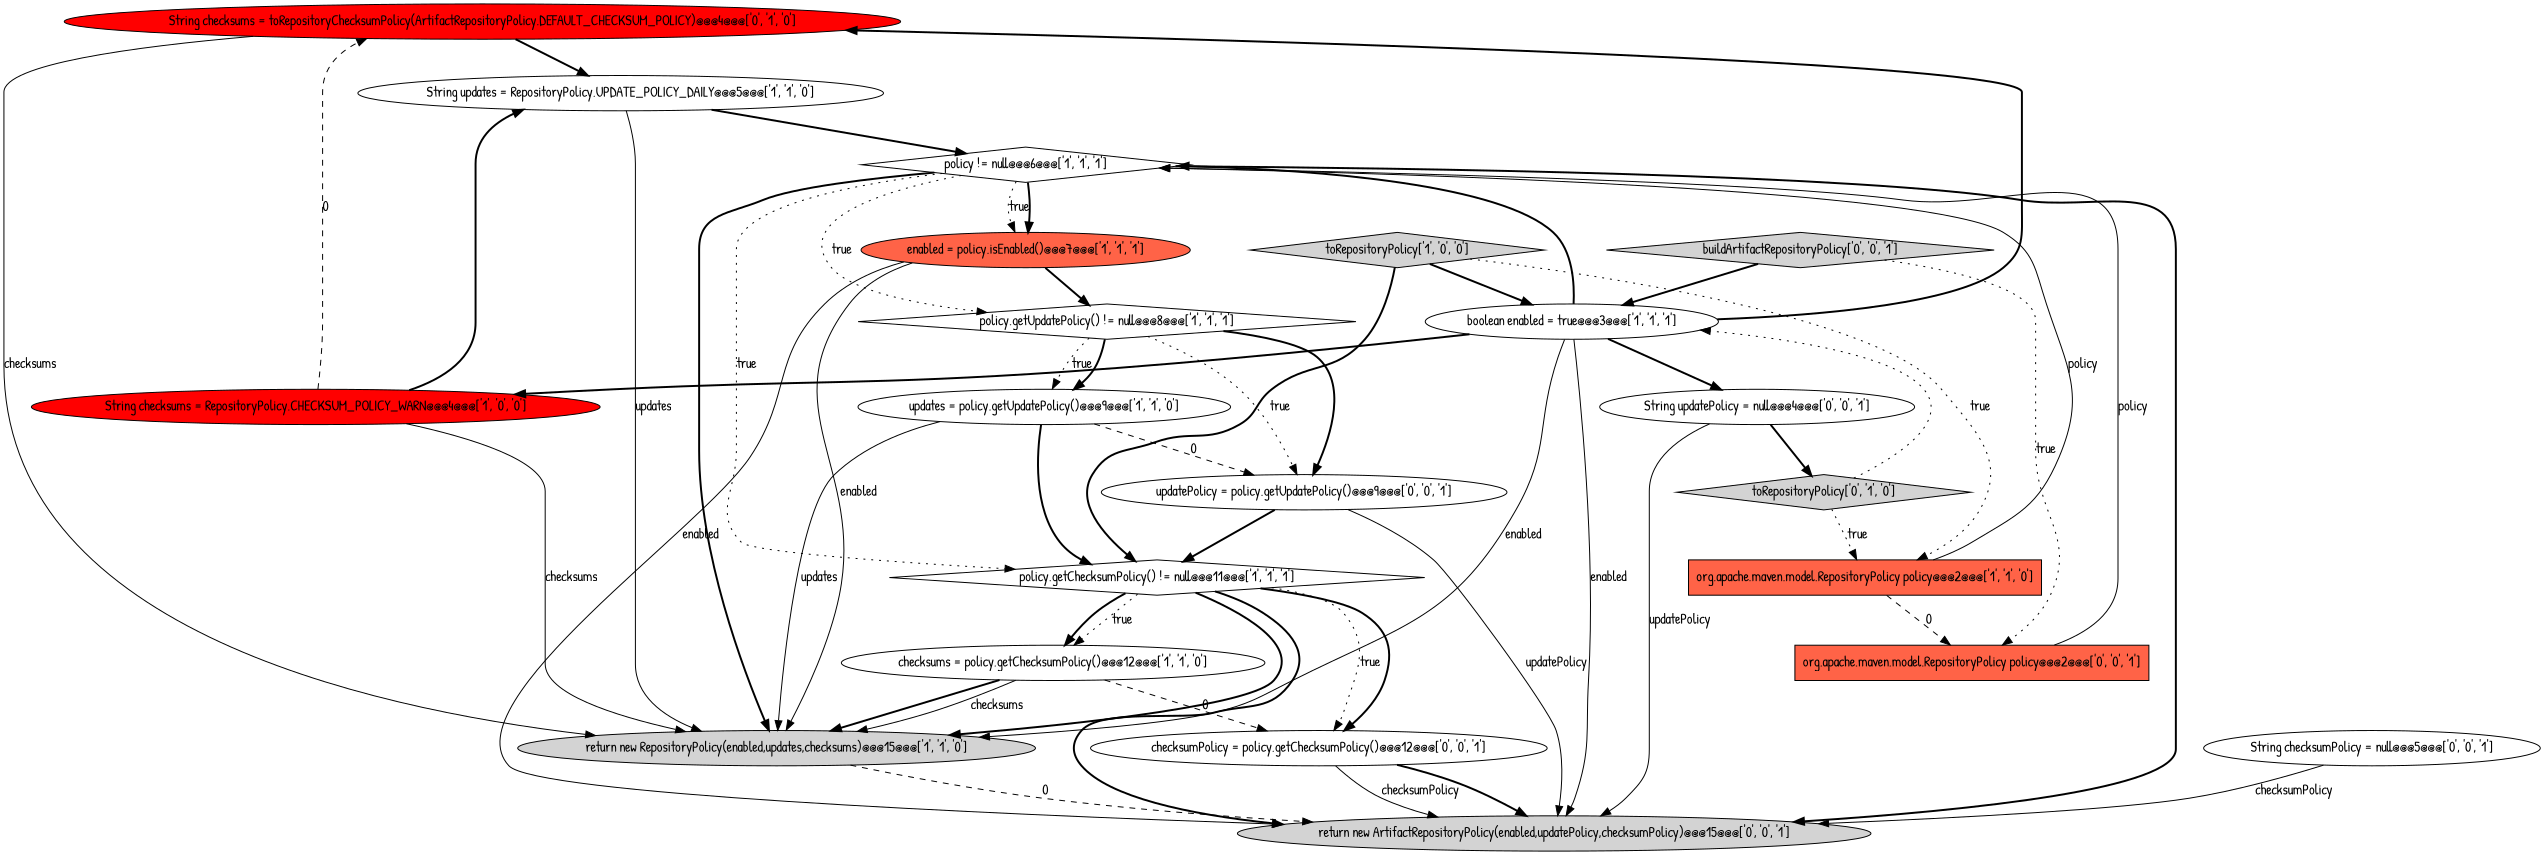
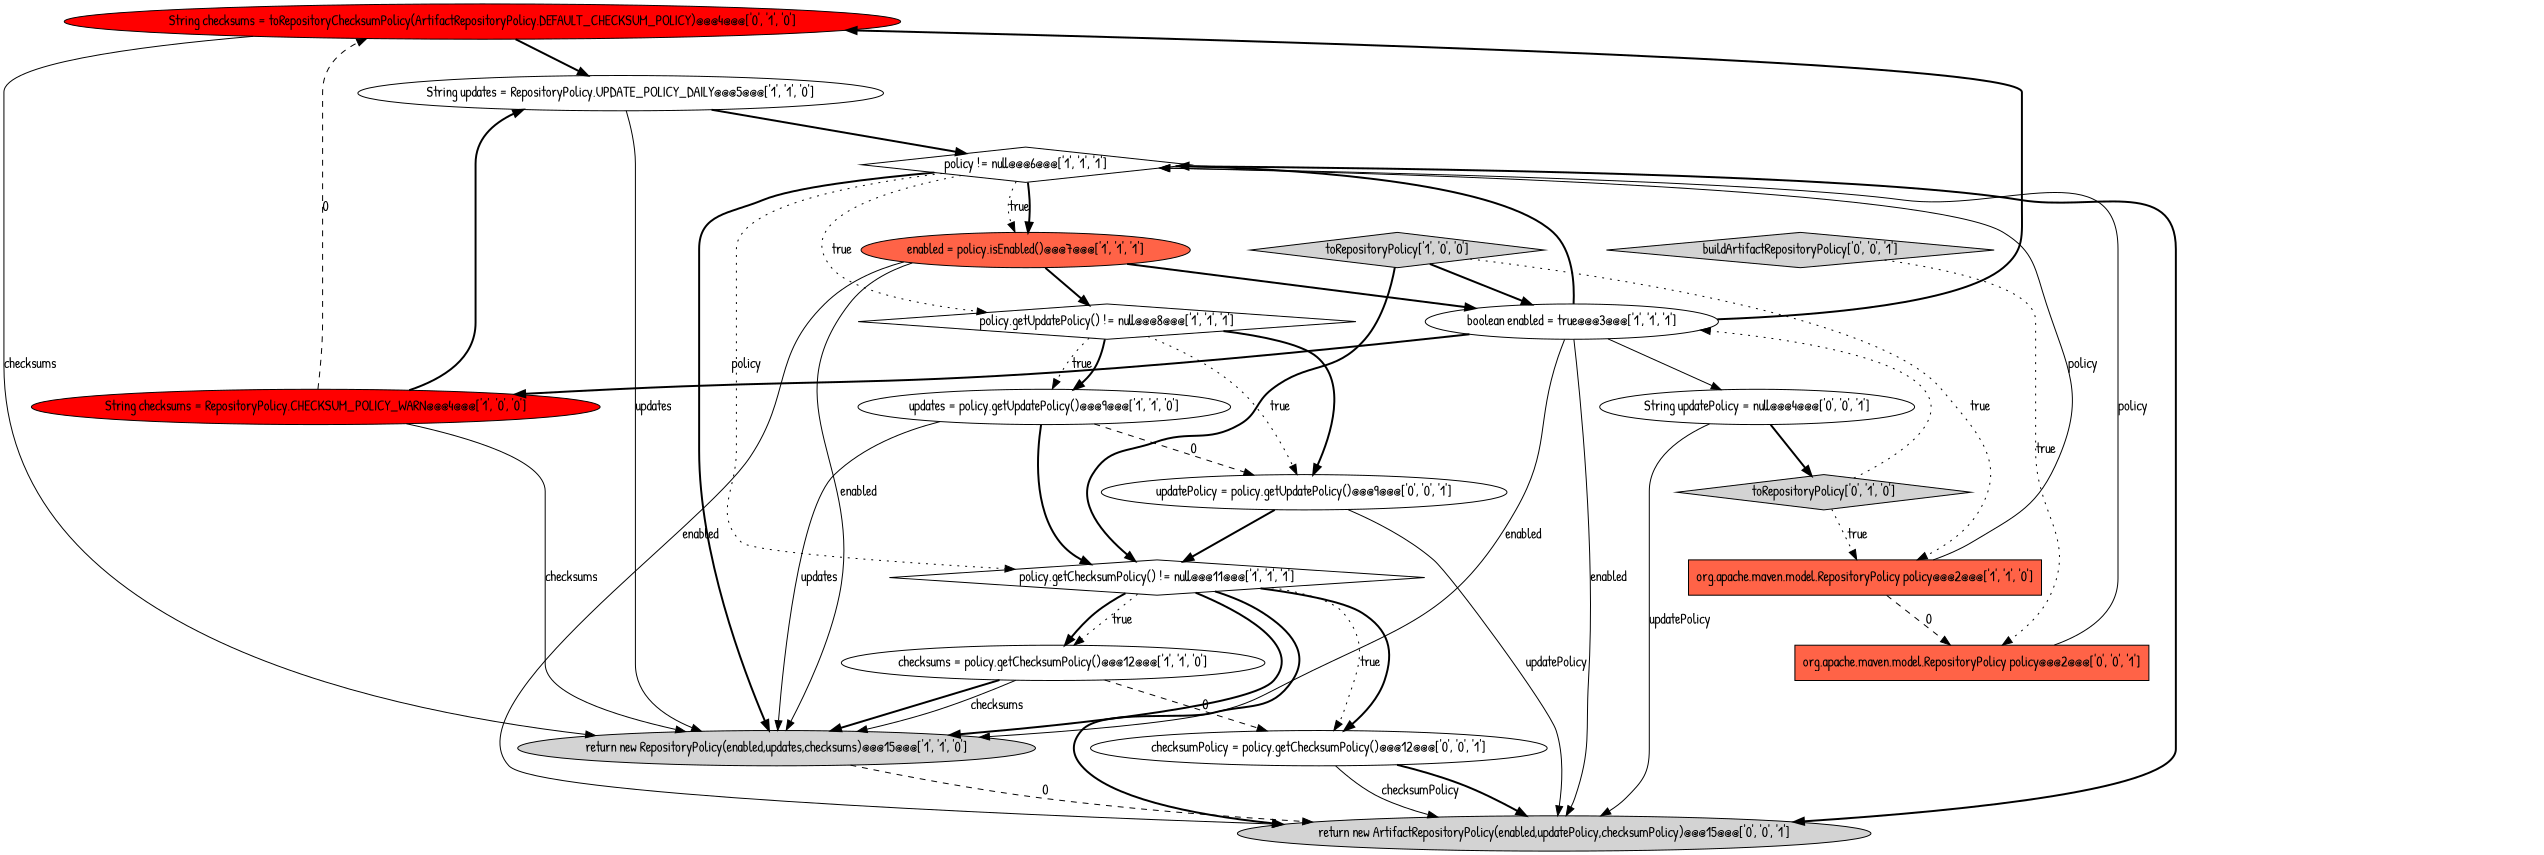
(1695, 283) -> (1296, 285)
(1660, 362) -> (1660, 362)
(747, 364) -> (747, 364)
(2372, 748) -> none
